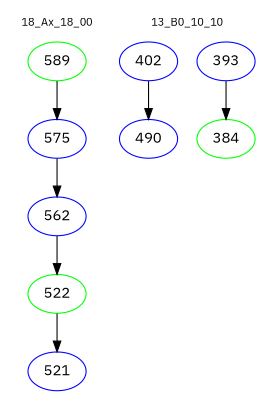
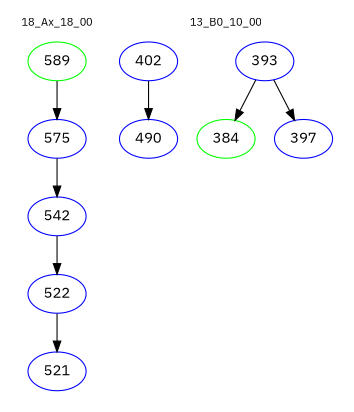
(187, 23) -> (226, 23)
none -> (304, 139)
(57, 216) -> (57, 216)
(57, 294) -> (57, 294)
